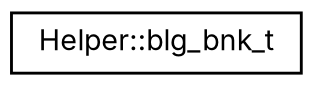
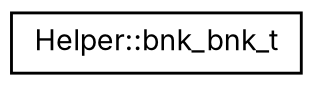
(156, 43) -> (156, 43)
